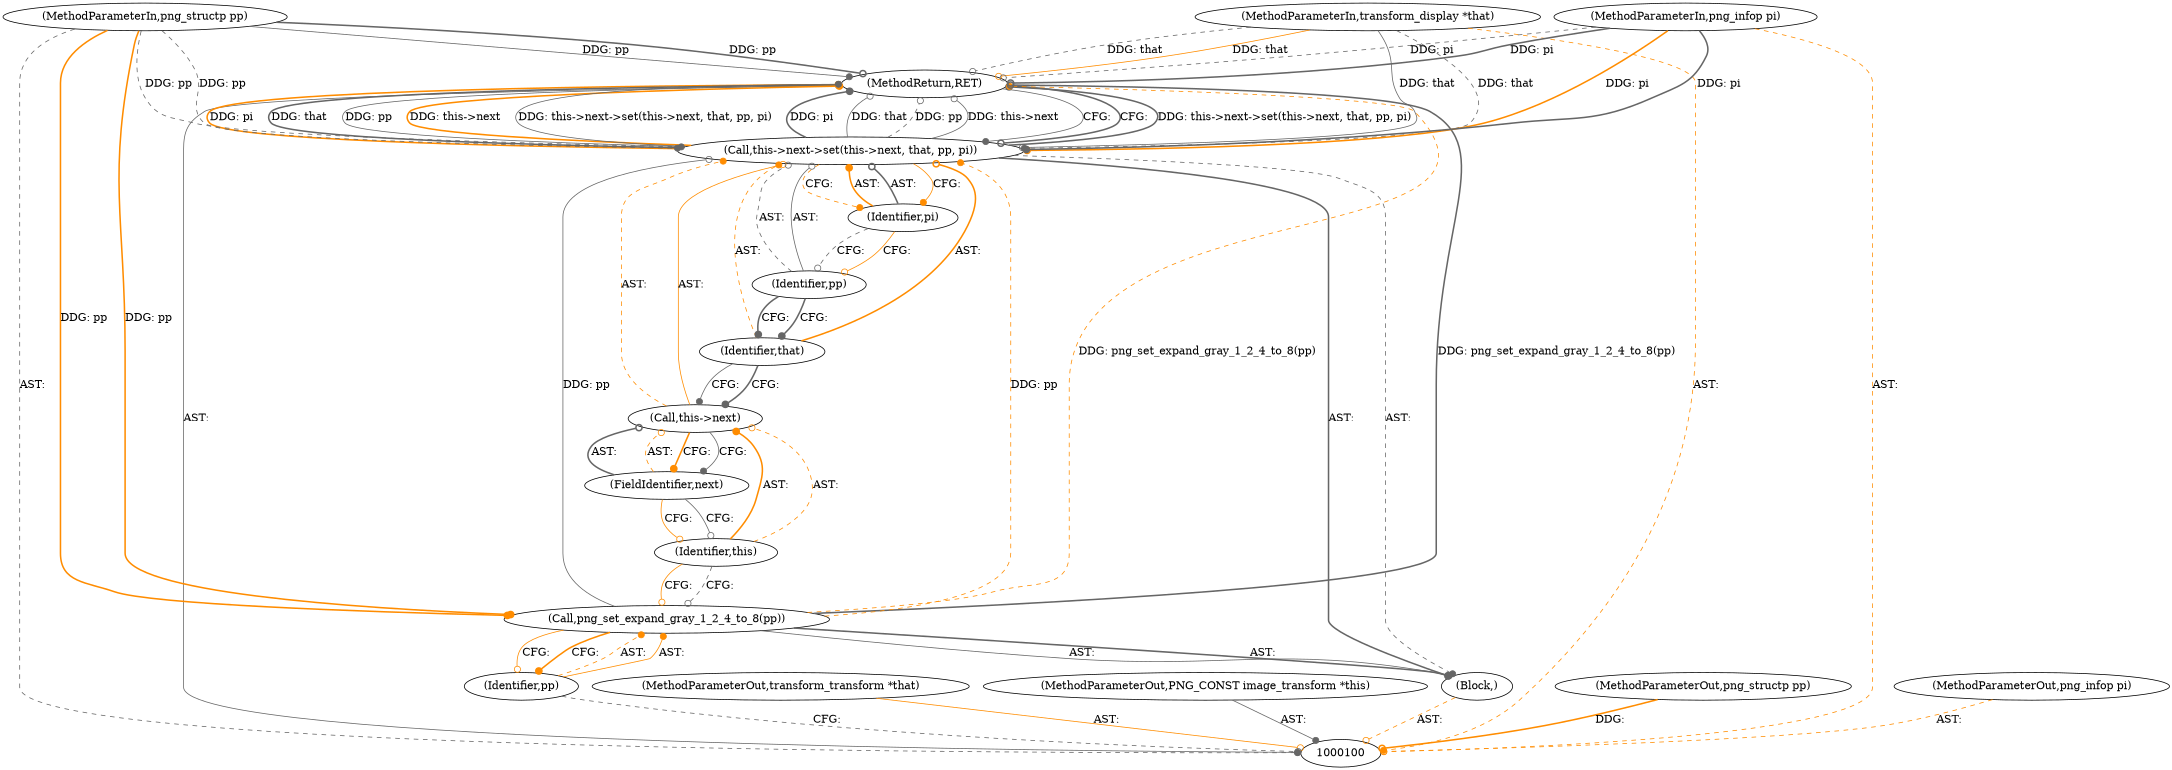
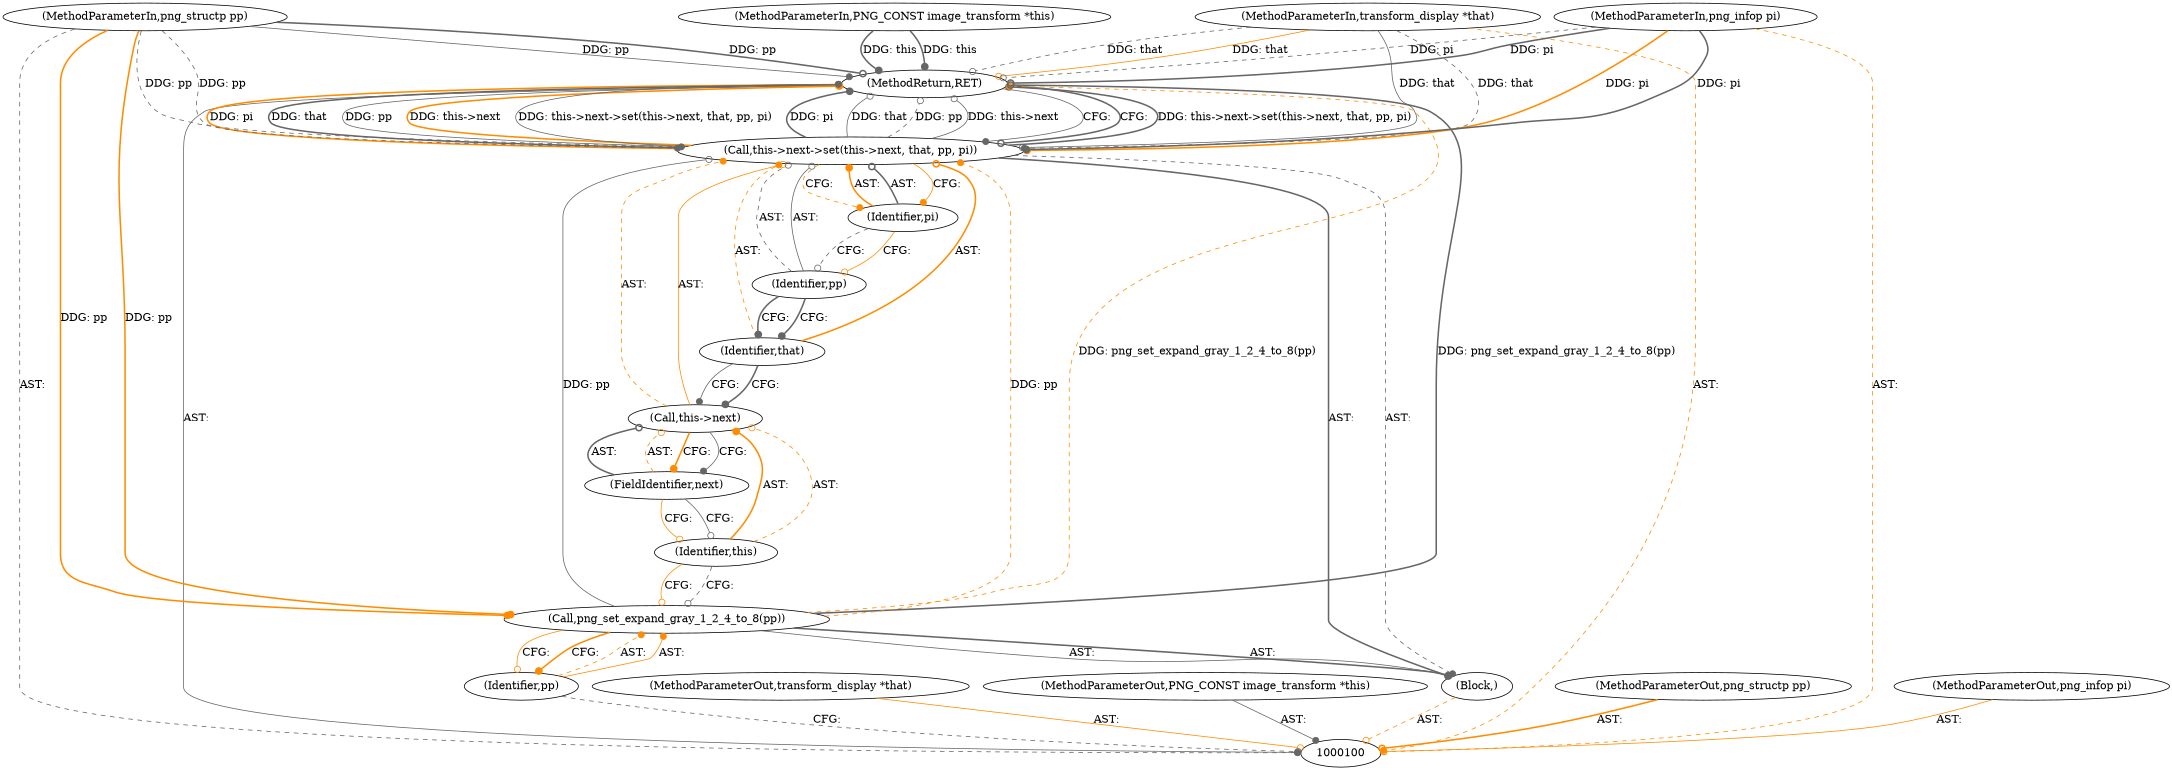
none -> (895, 17)
(781, 686) -> (781, 686)
(1612, 720) -> (1612, 720)
(1691, 740) -> (1691, 740)
